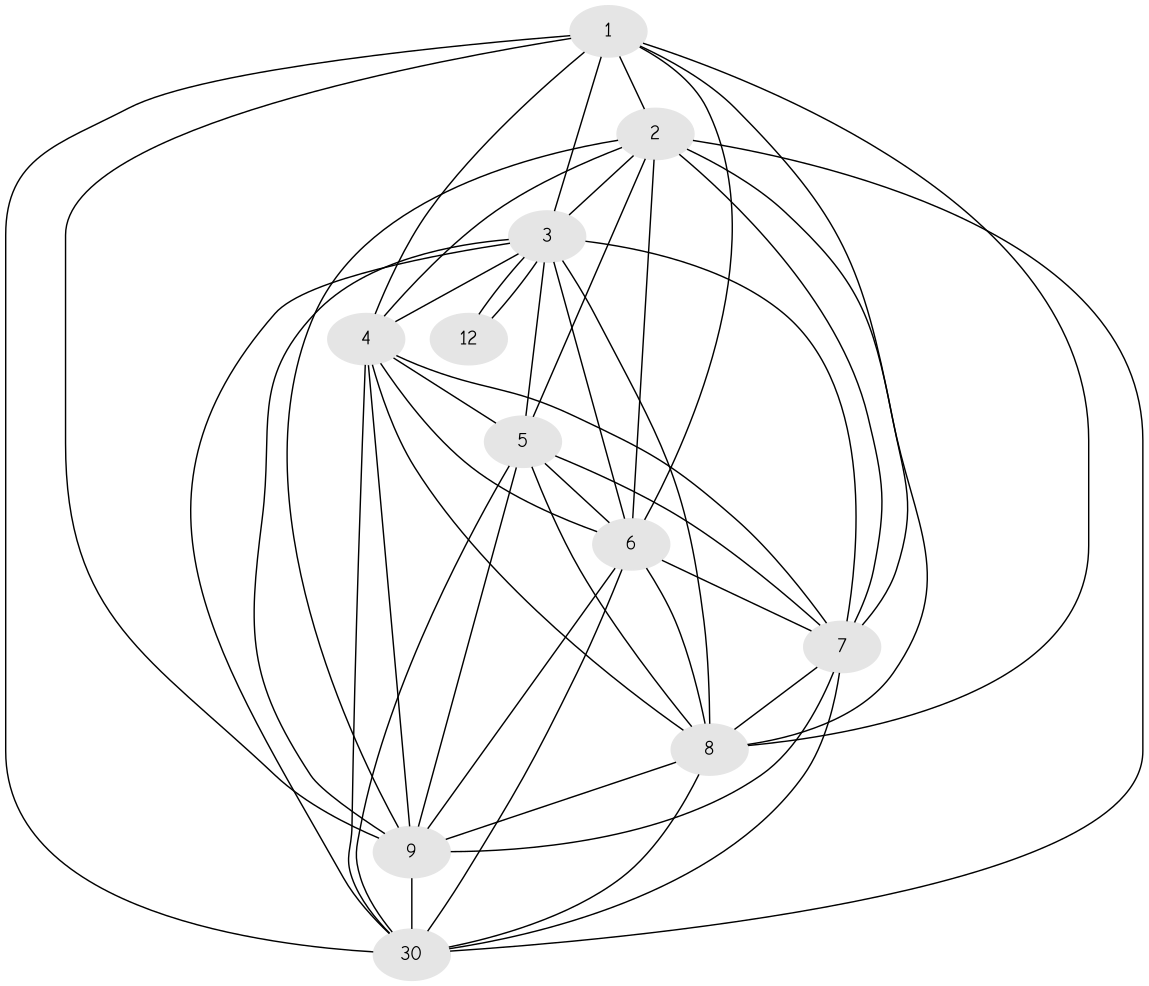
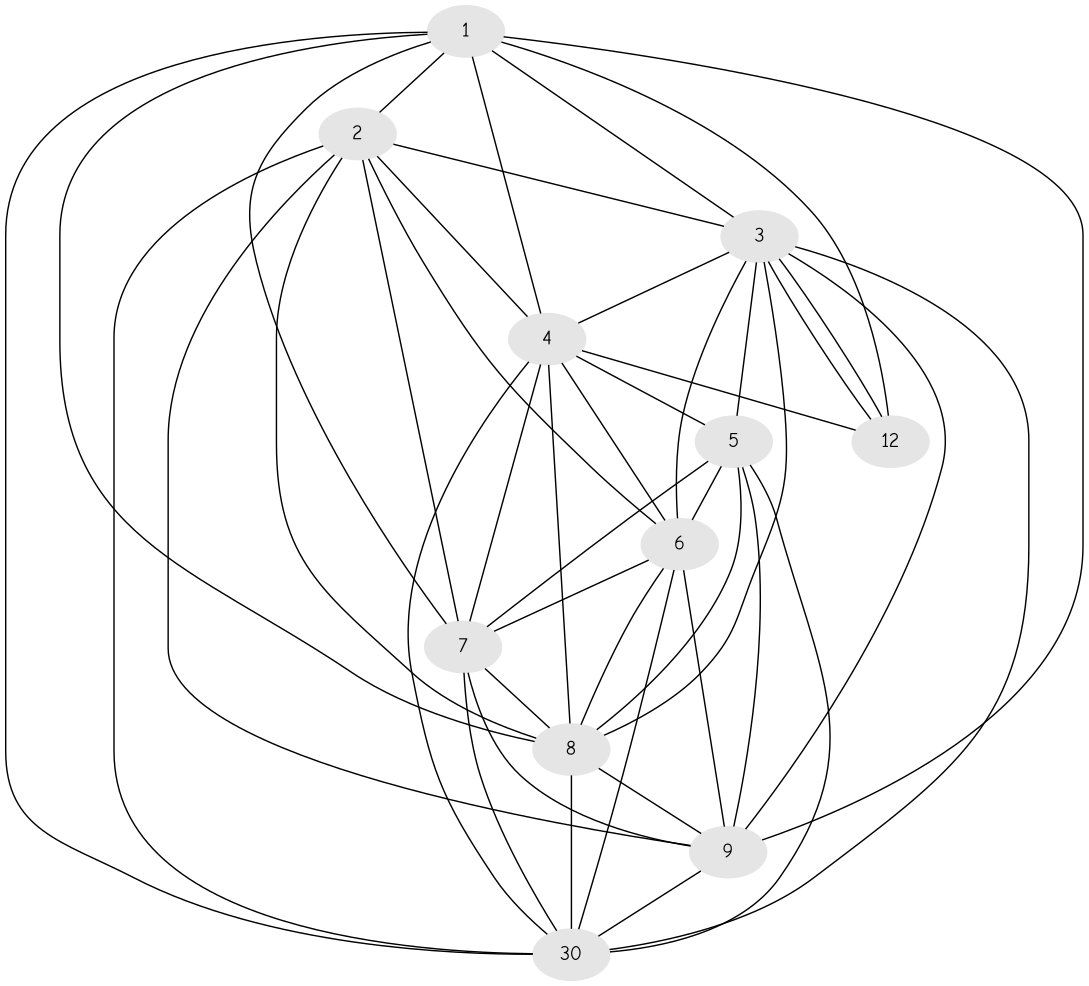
(730, 261) -> (761, 166)
(592, 281) -> none
(819, 357) -> none
(389, 596) -> (719, 390)
